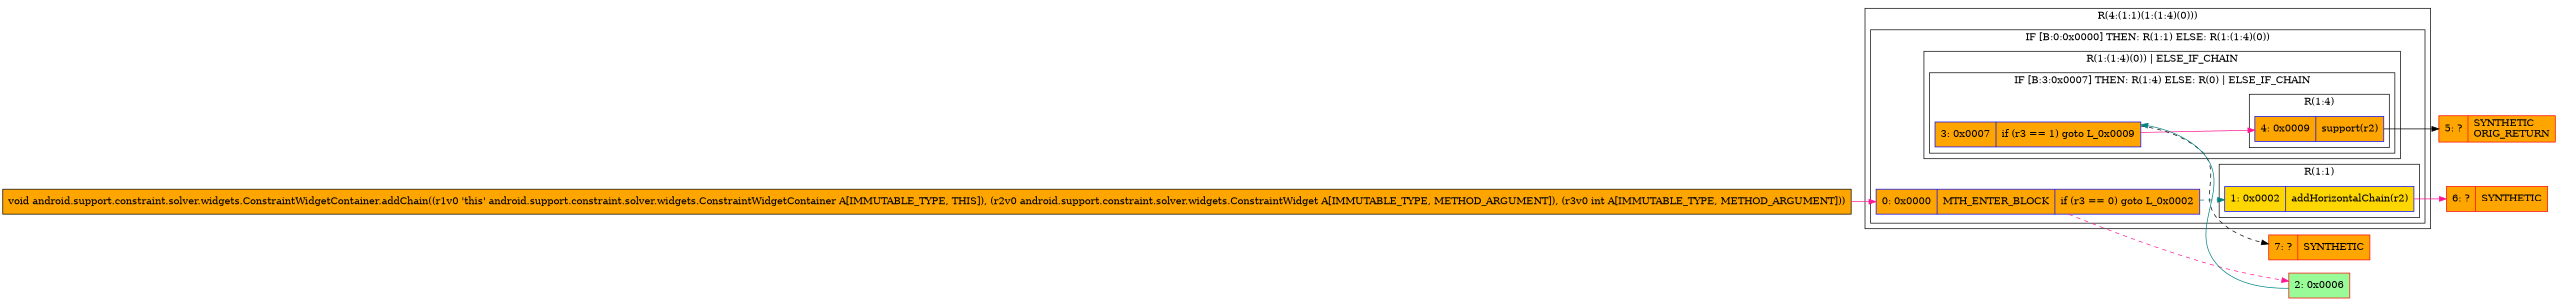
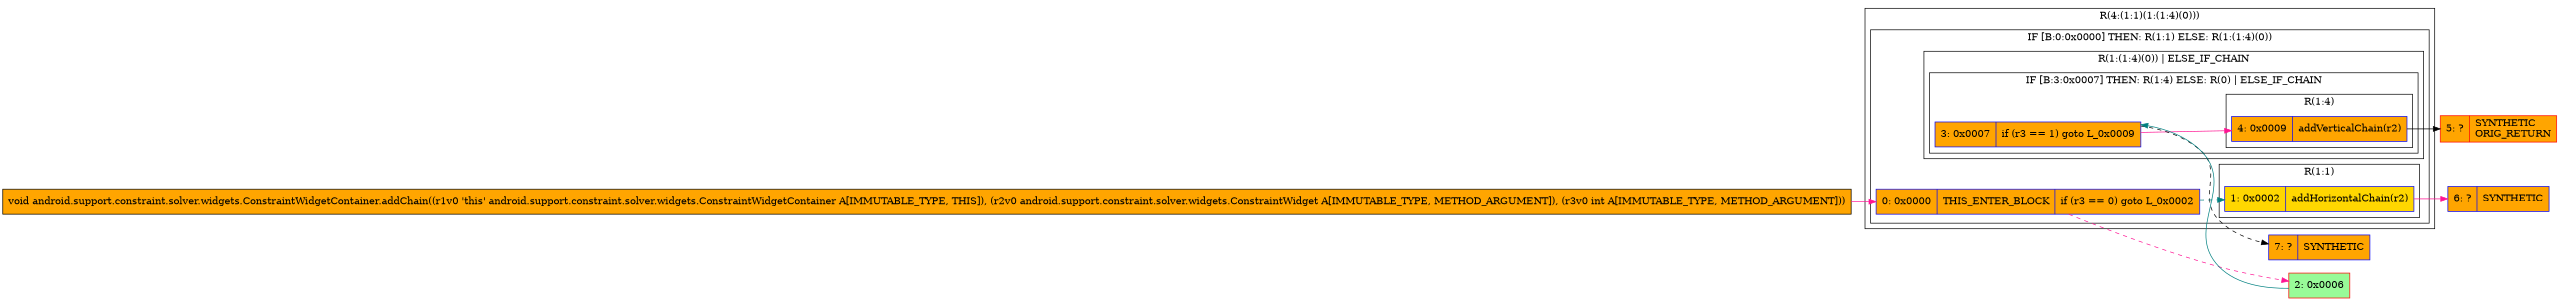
(2350, 129) -> (2350, 129)
(2497, 199) -> (2498, 199)
(1996, 201) -> (1996, 201)
(2319, 247) -> (2319, 247)
